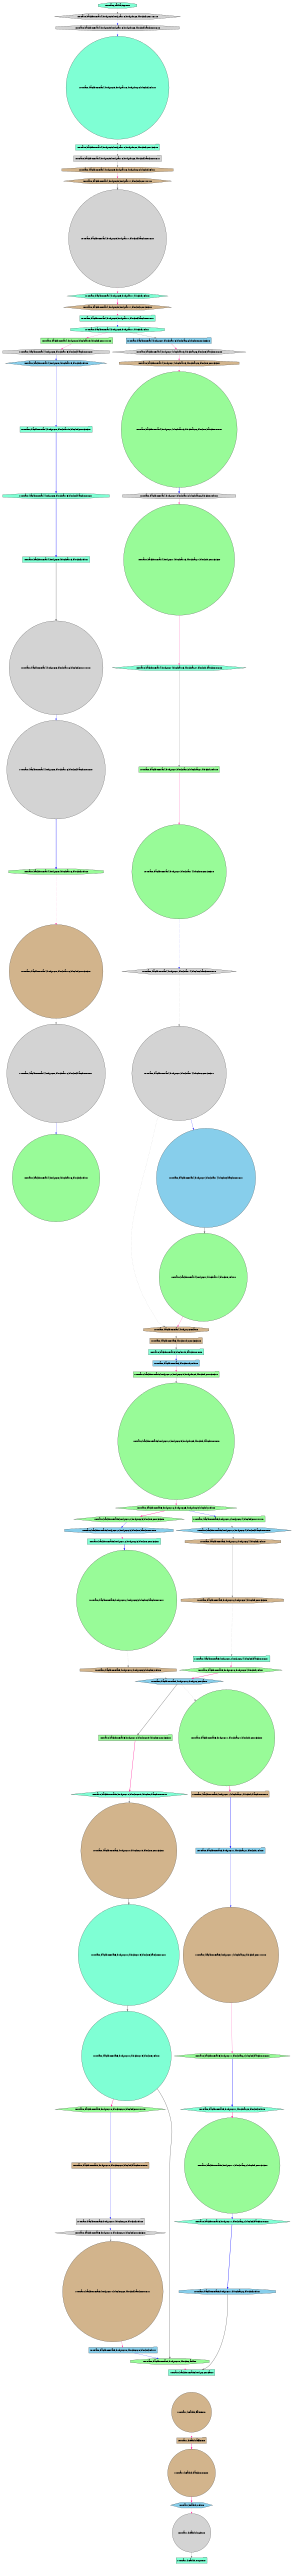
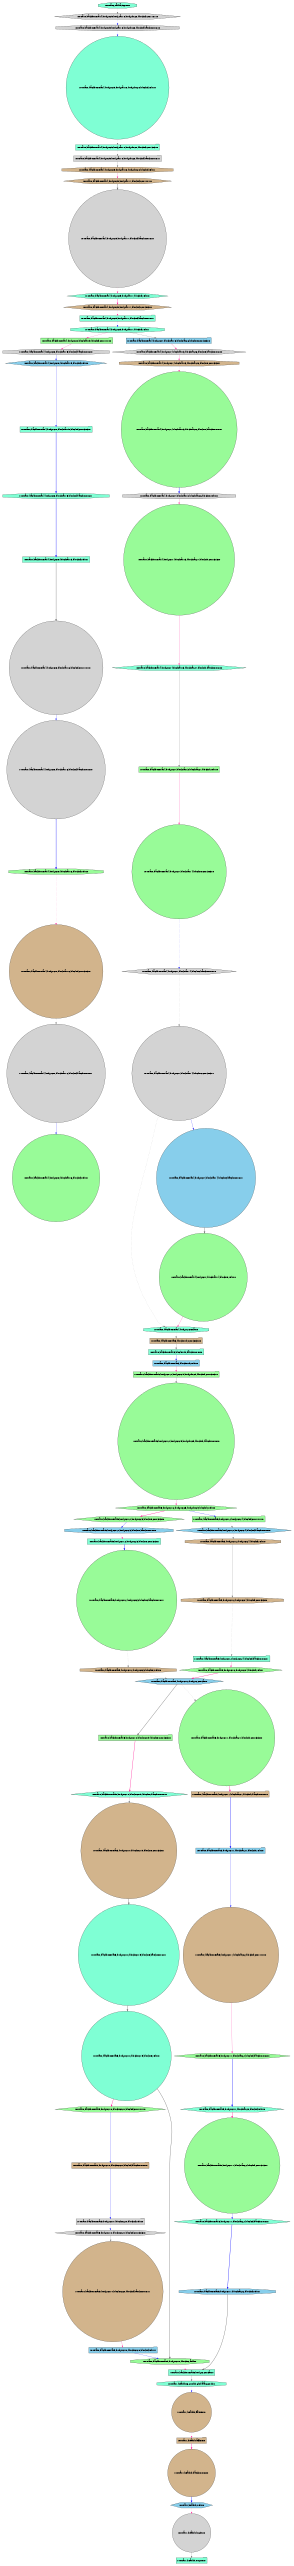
(176, 1330) -> (176, 1330)
none -> (192, 2384)
(192, 2499) -> (192, 2499)
